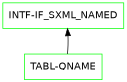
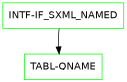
(68, 45) -> (59, 38)
